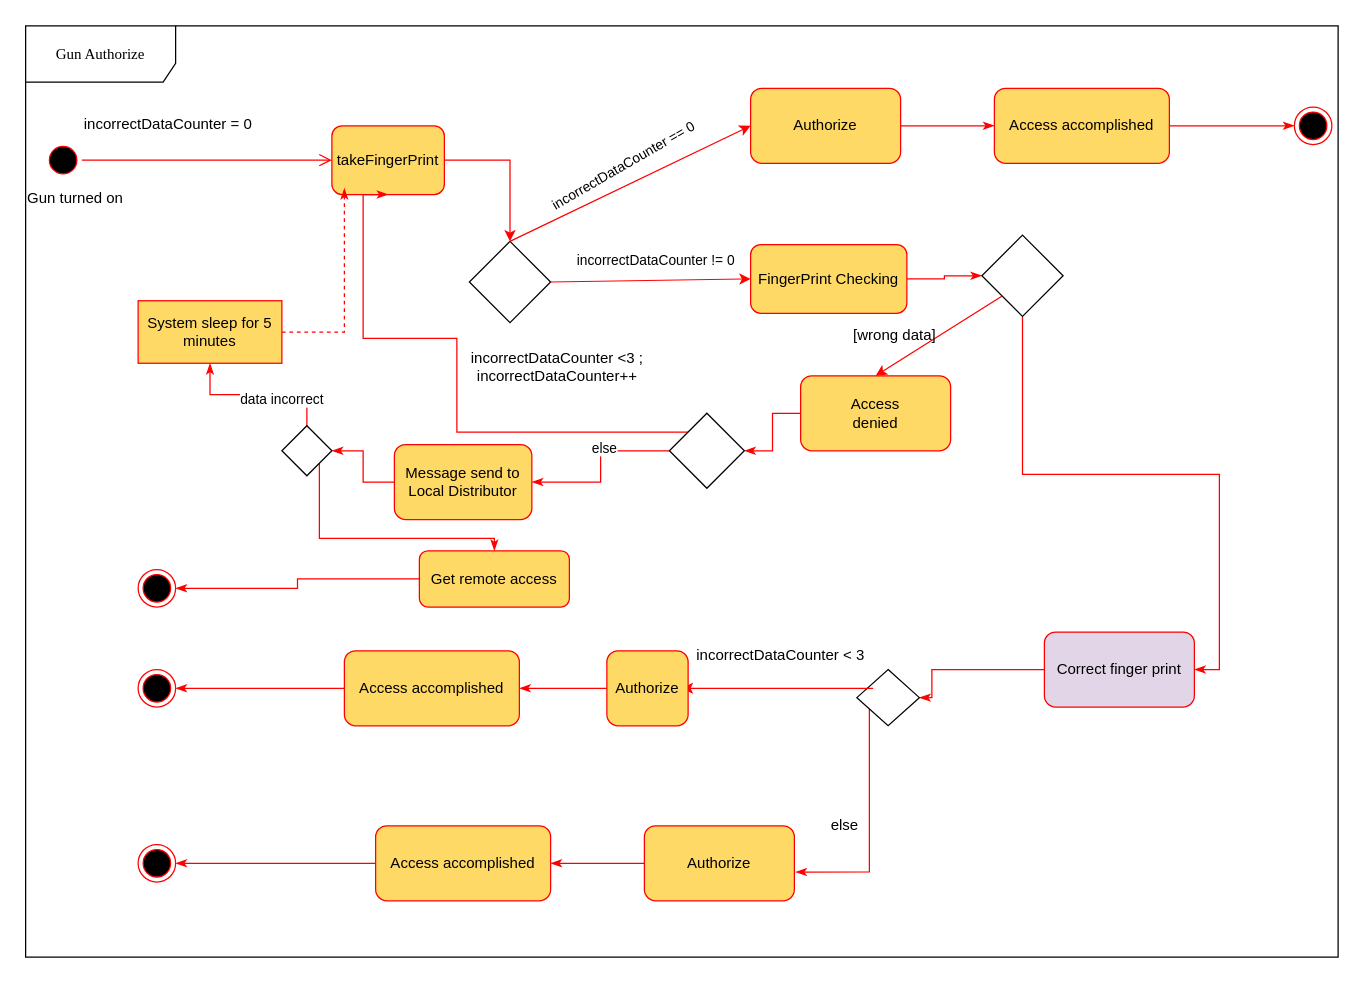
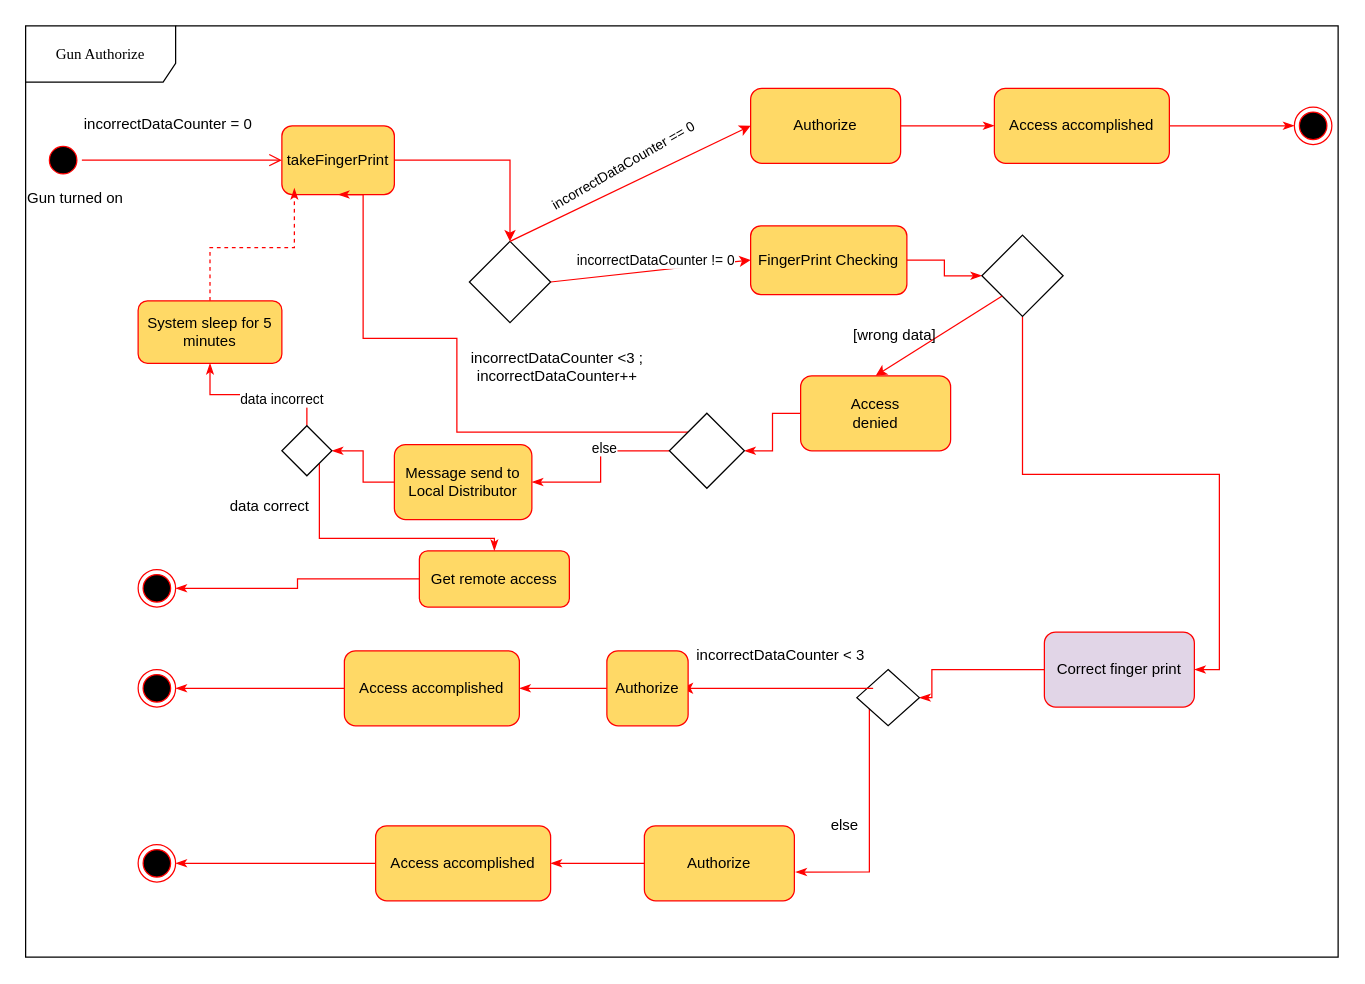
(388, 160) -> (338, 160)
(829, 279) -> (829, 260)
(210, 332) -> (210, 332)
none -> (269, 507)
